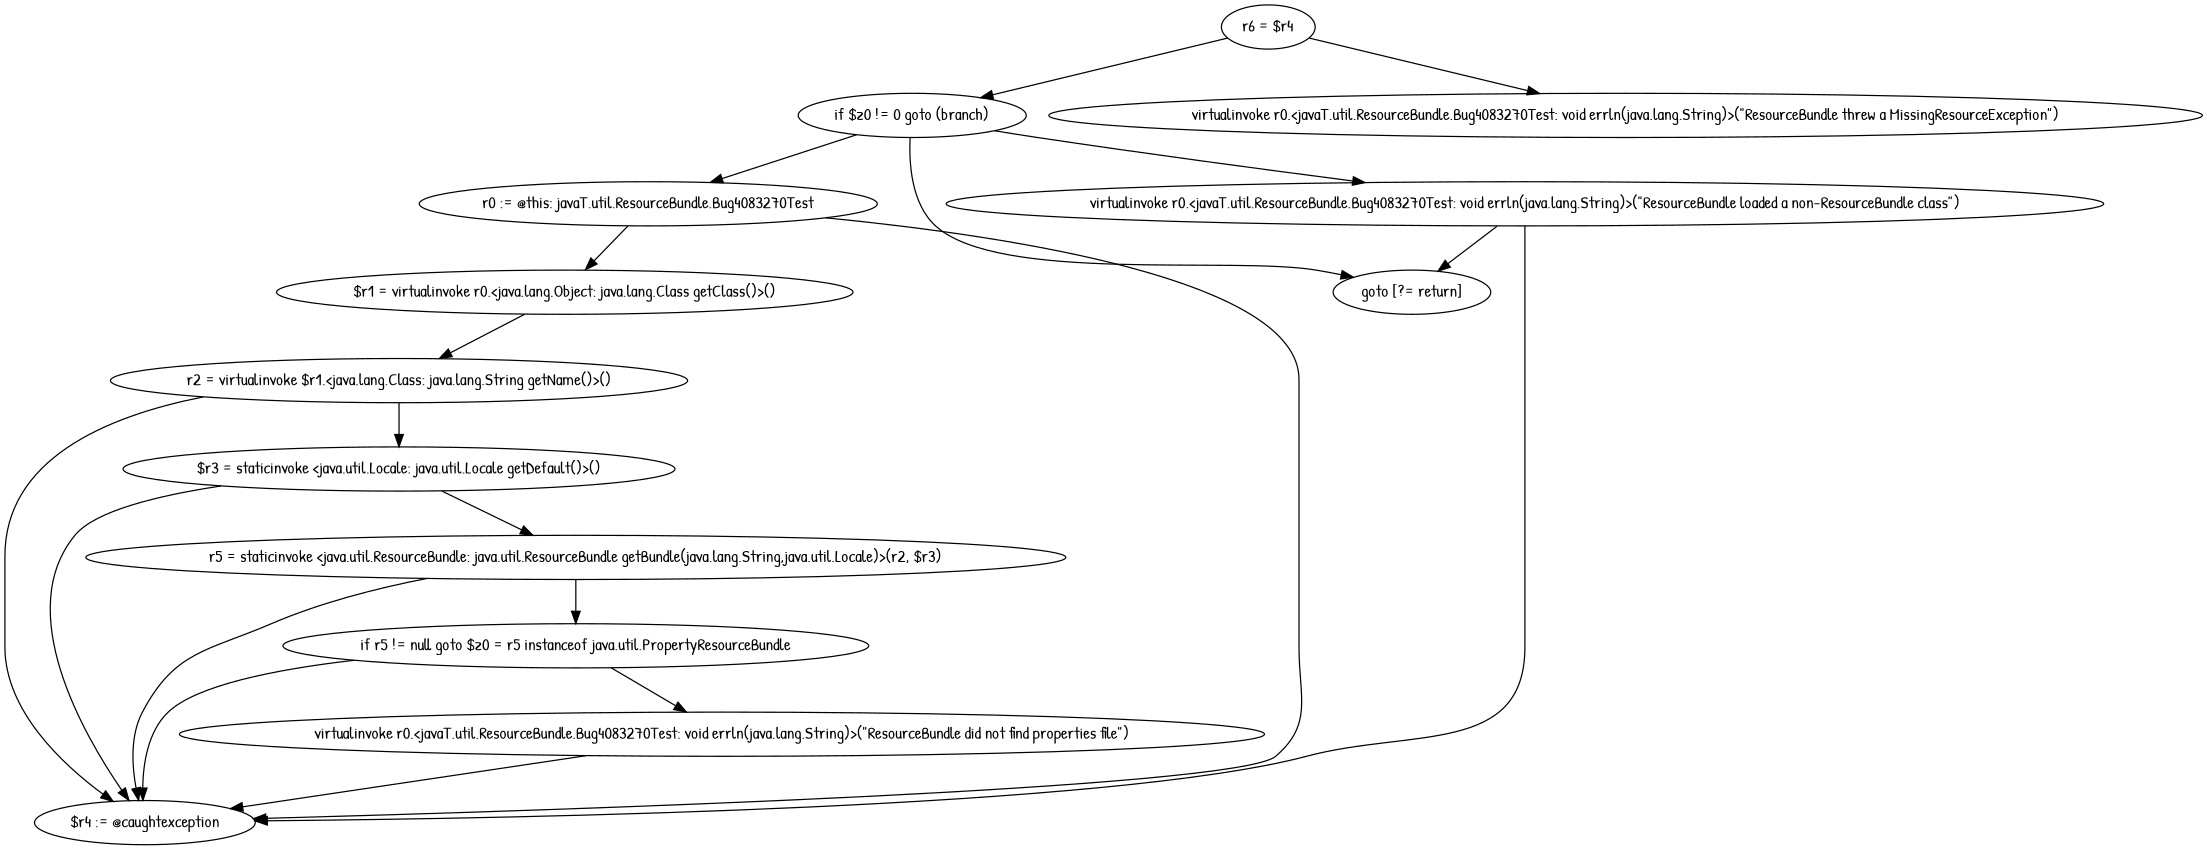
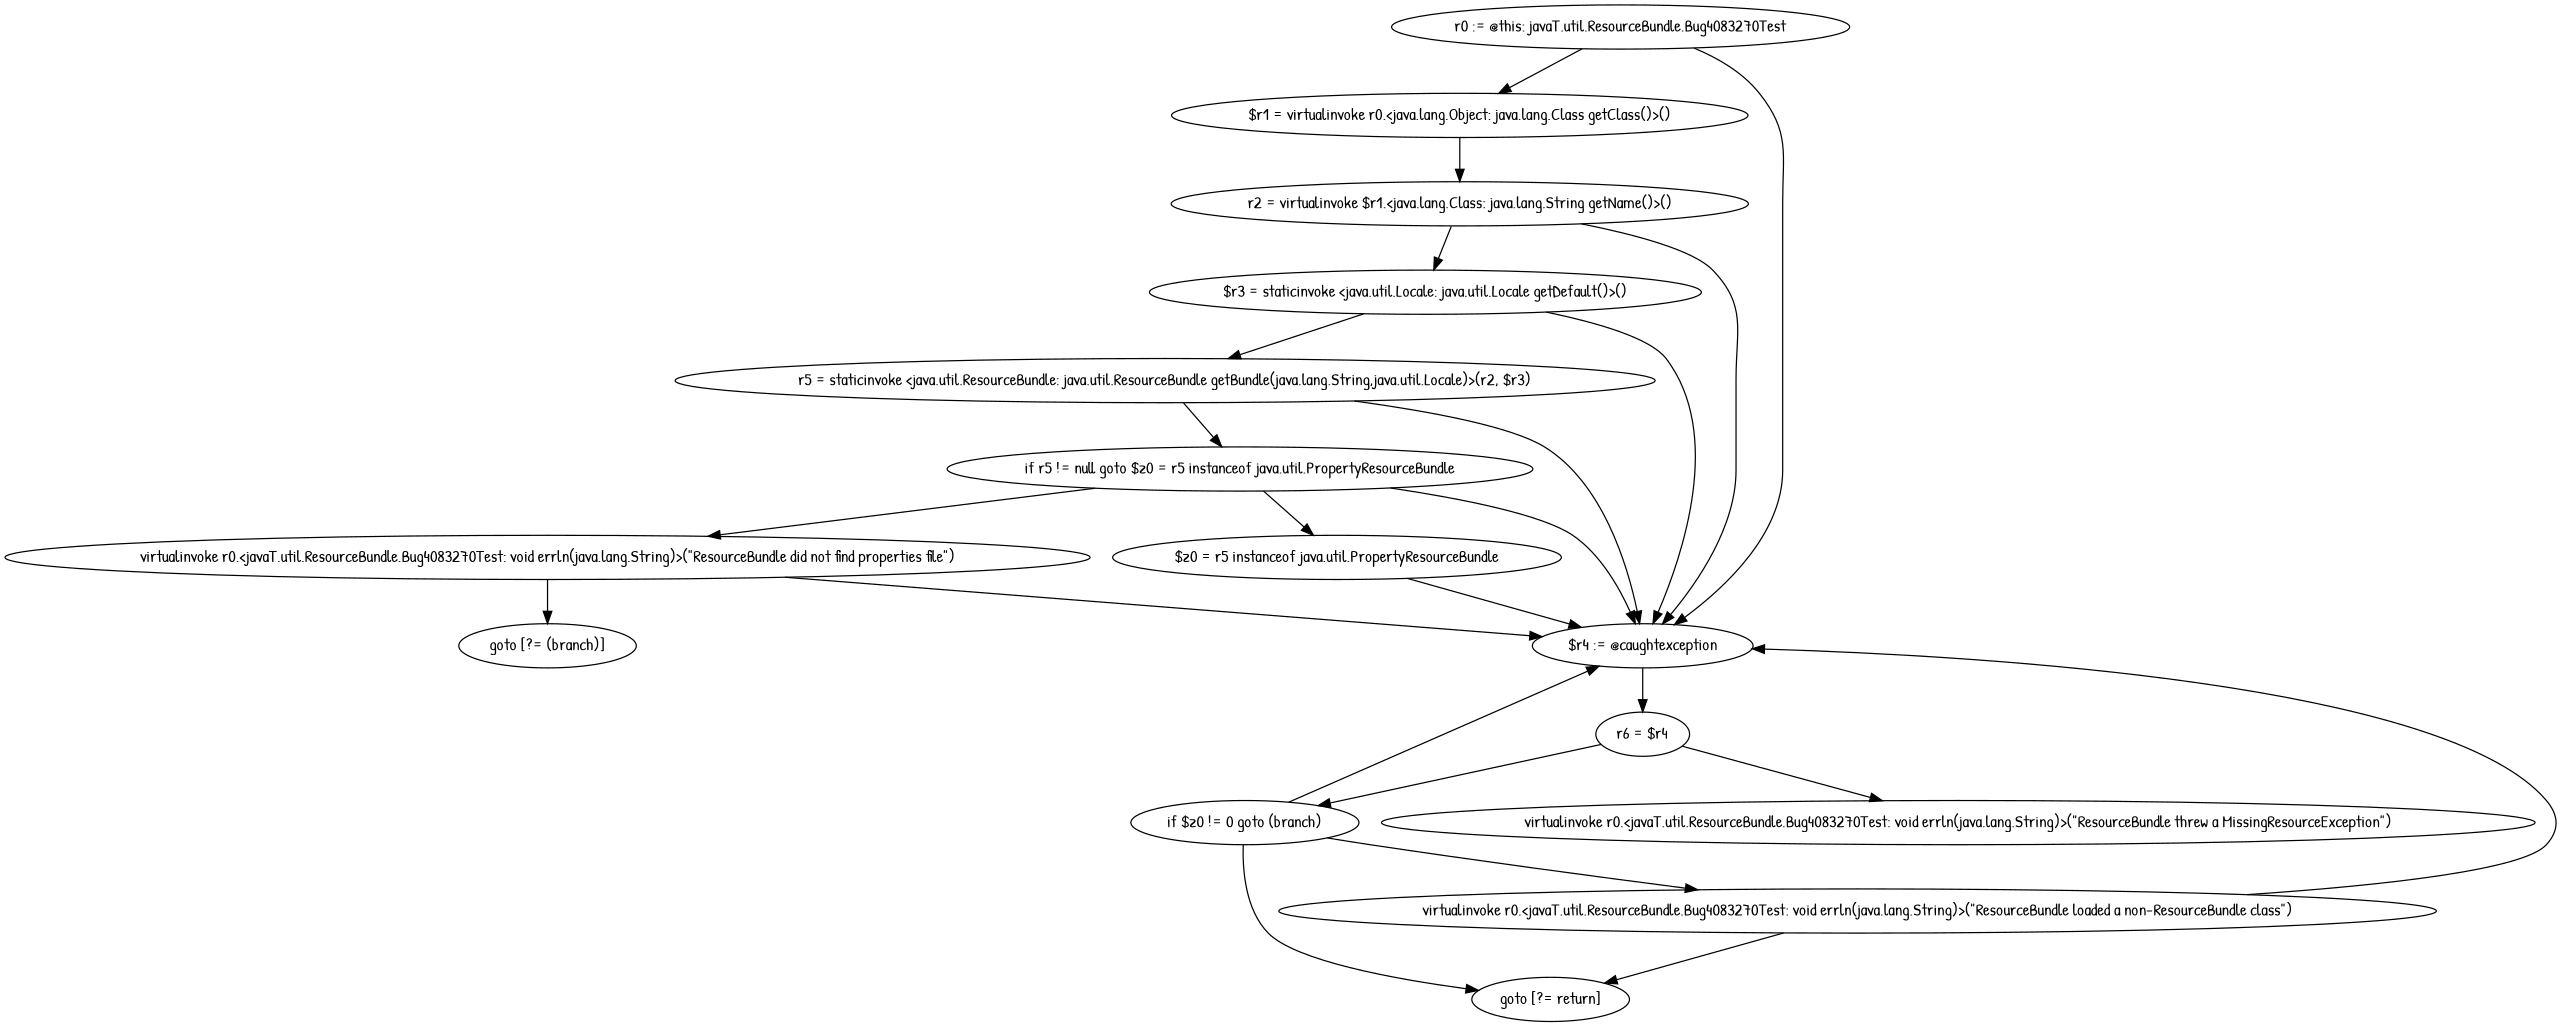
(789, 157) -> (1438, 737)
none -> (1337, 557)
none -> (548, 646)
none -> (1643, 684)
